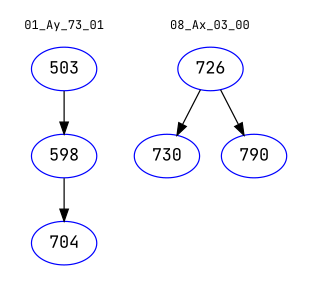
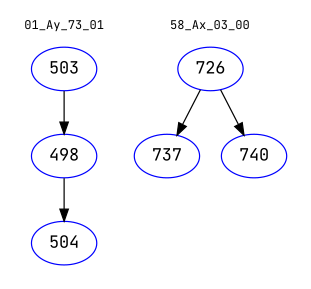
(210, 26) -> (210, 26)
(64, 156) -> (64, 156)
(167, 156) -> (167, 156)
(254, 156) -> (254, 156)
(64, 243) -> (64, 243)
